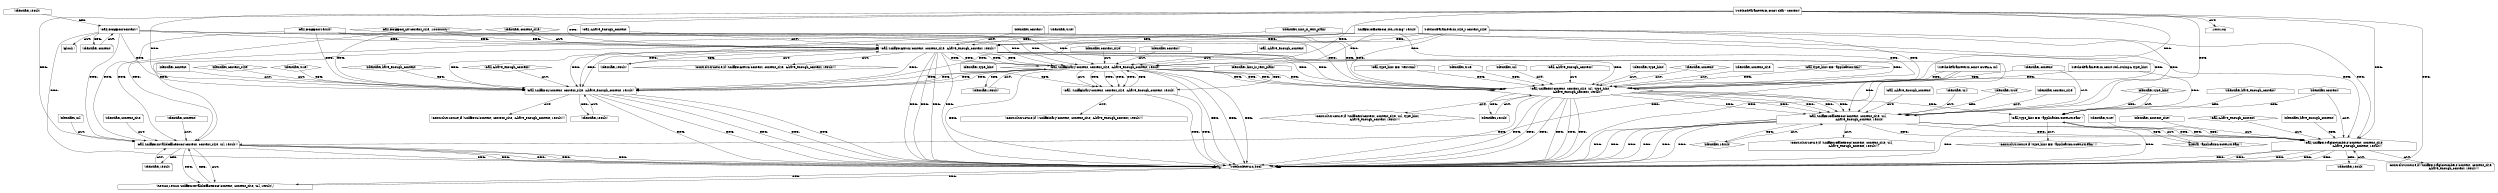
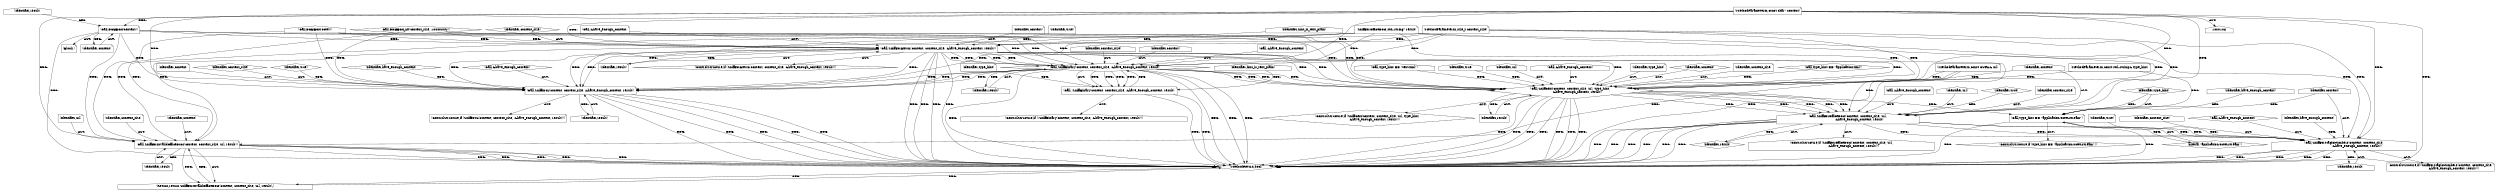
none -> (929, 13)
(315, 30) -> (315, 30)
